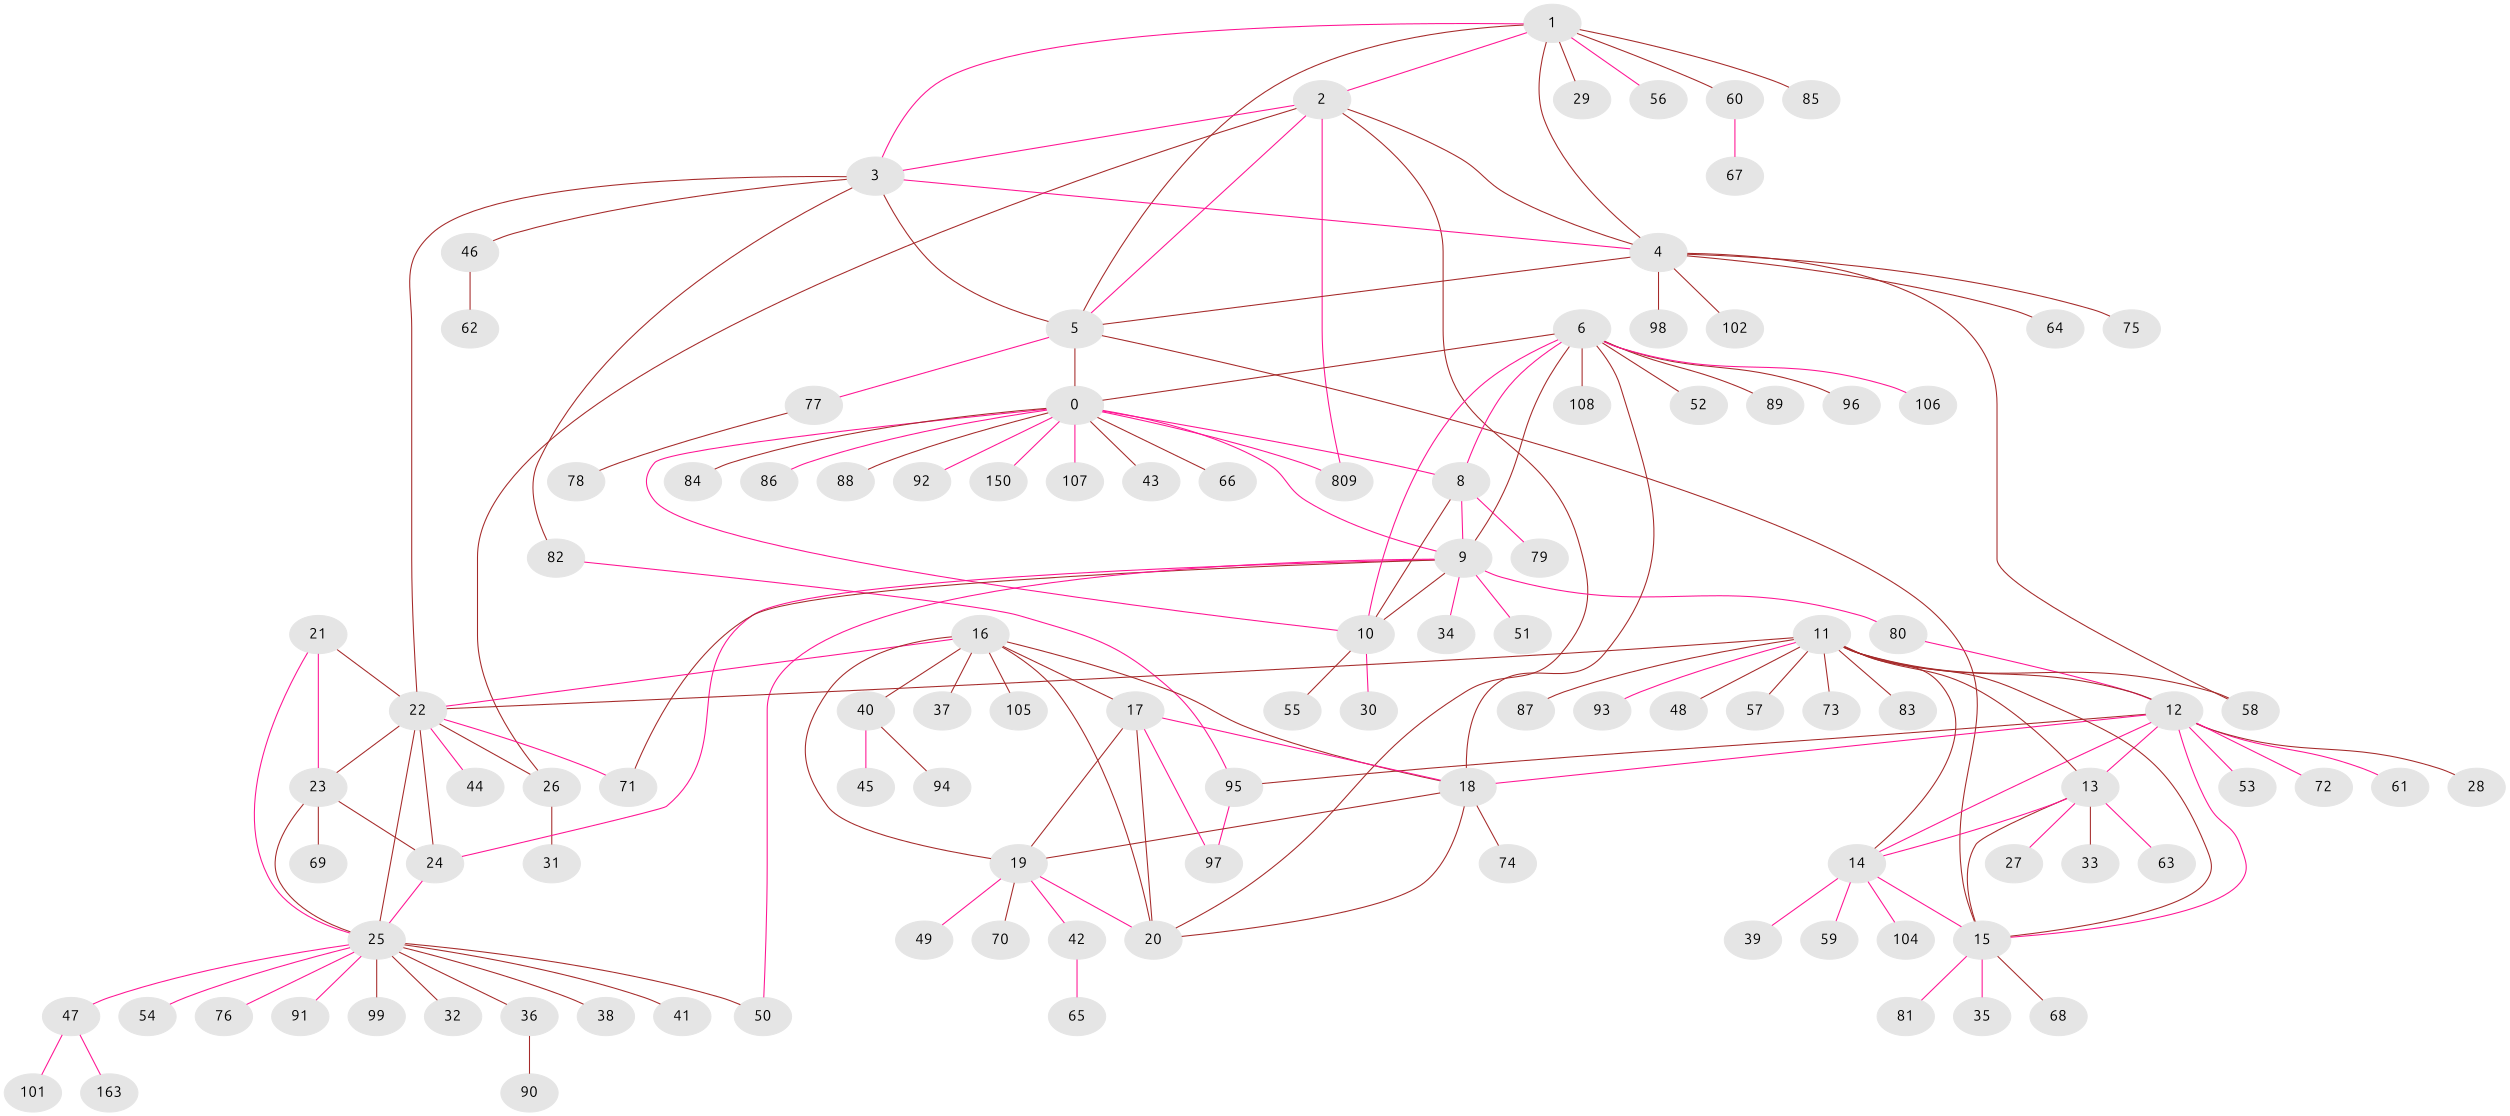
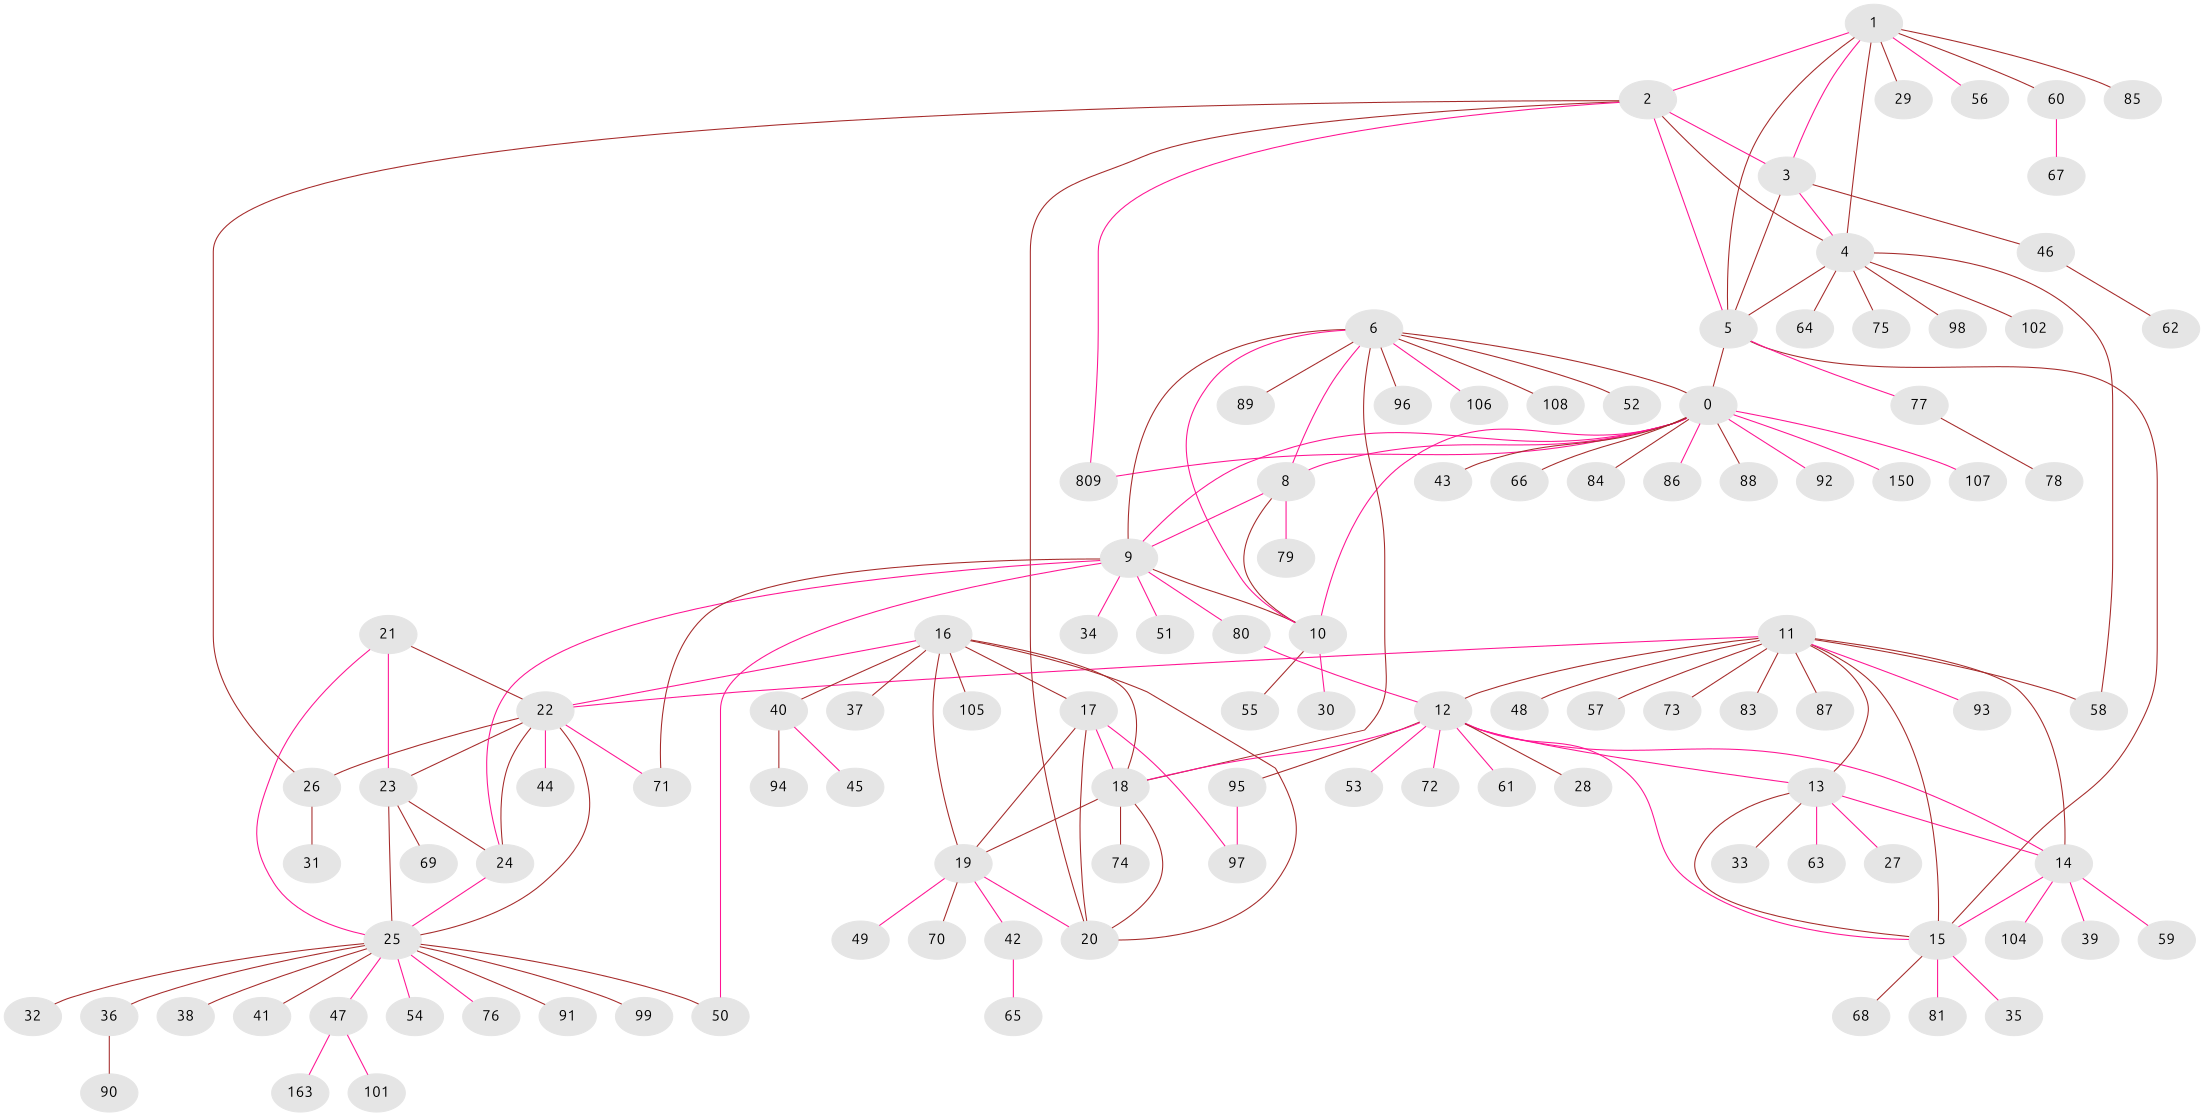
(419, 249) -> none
(556, 558) -> none
(1087, 679) -> (1165, 665)
(339, 978) -> (481, 977)
